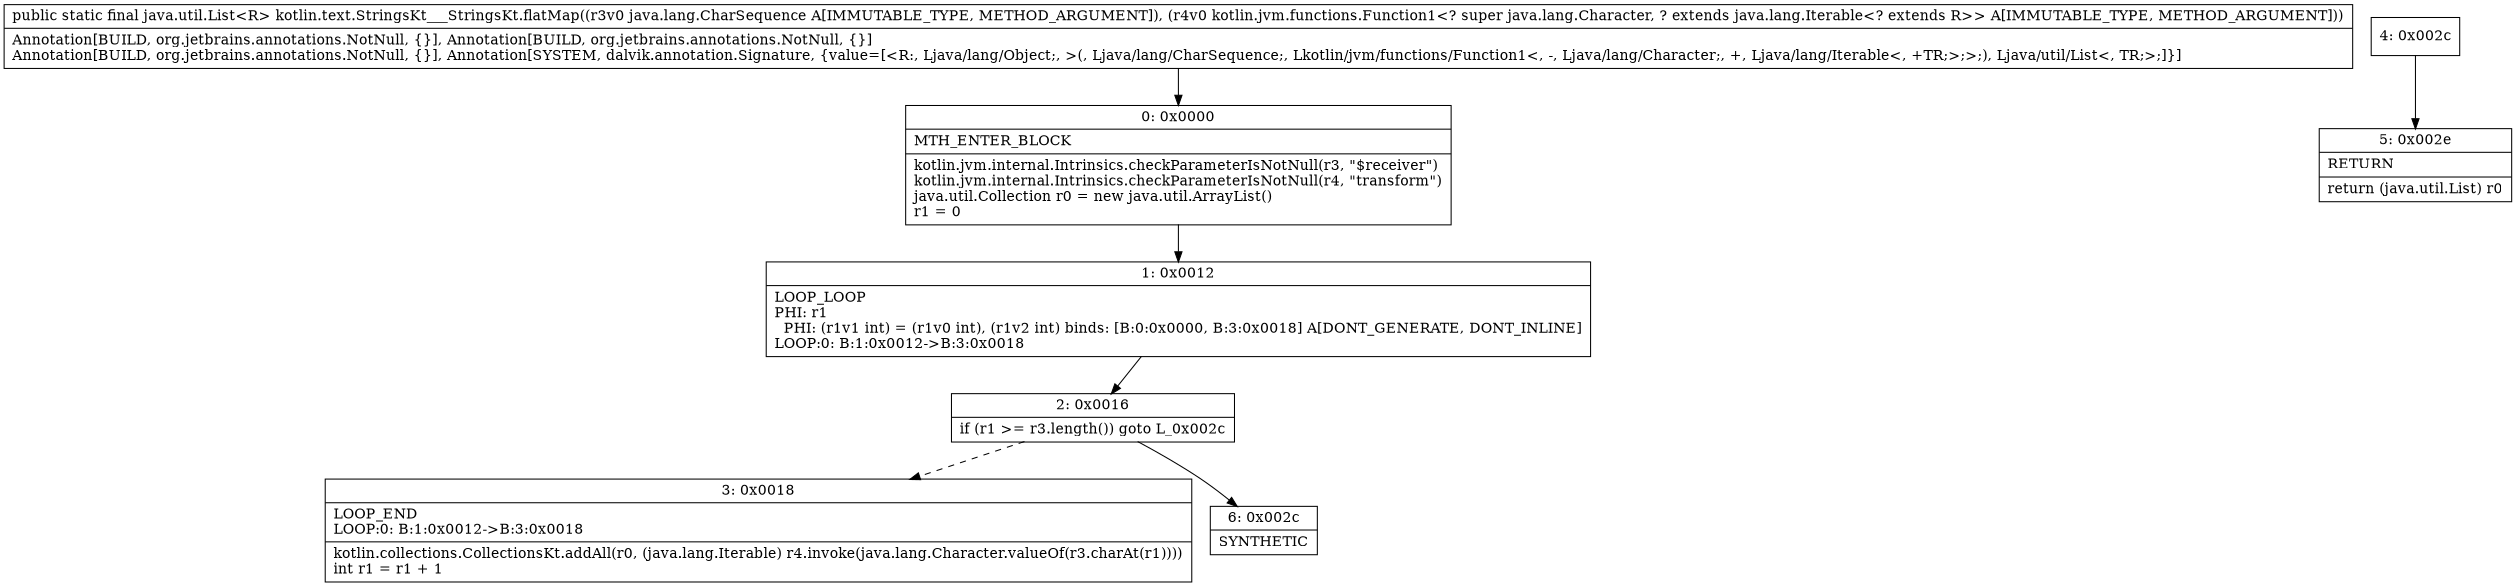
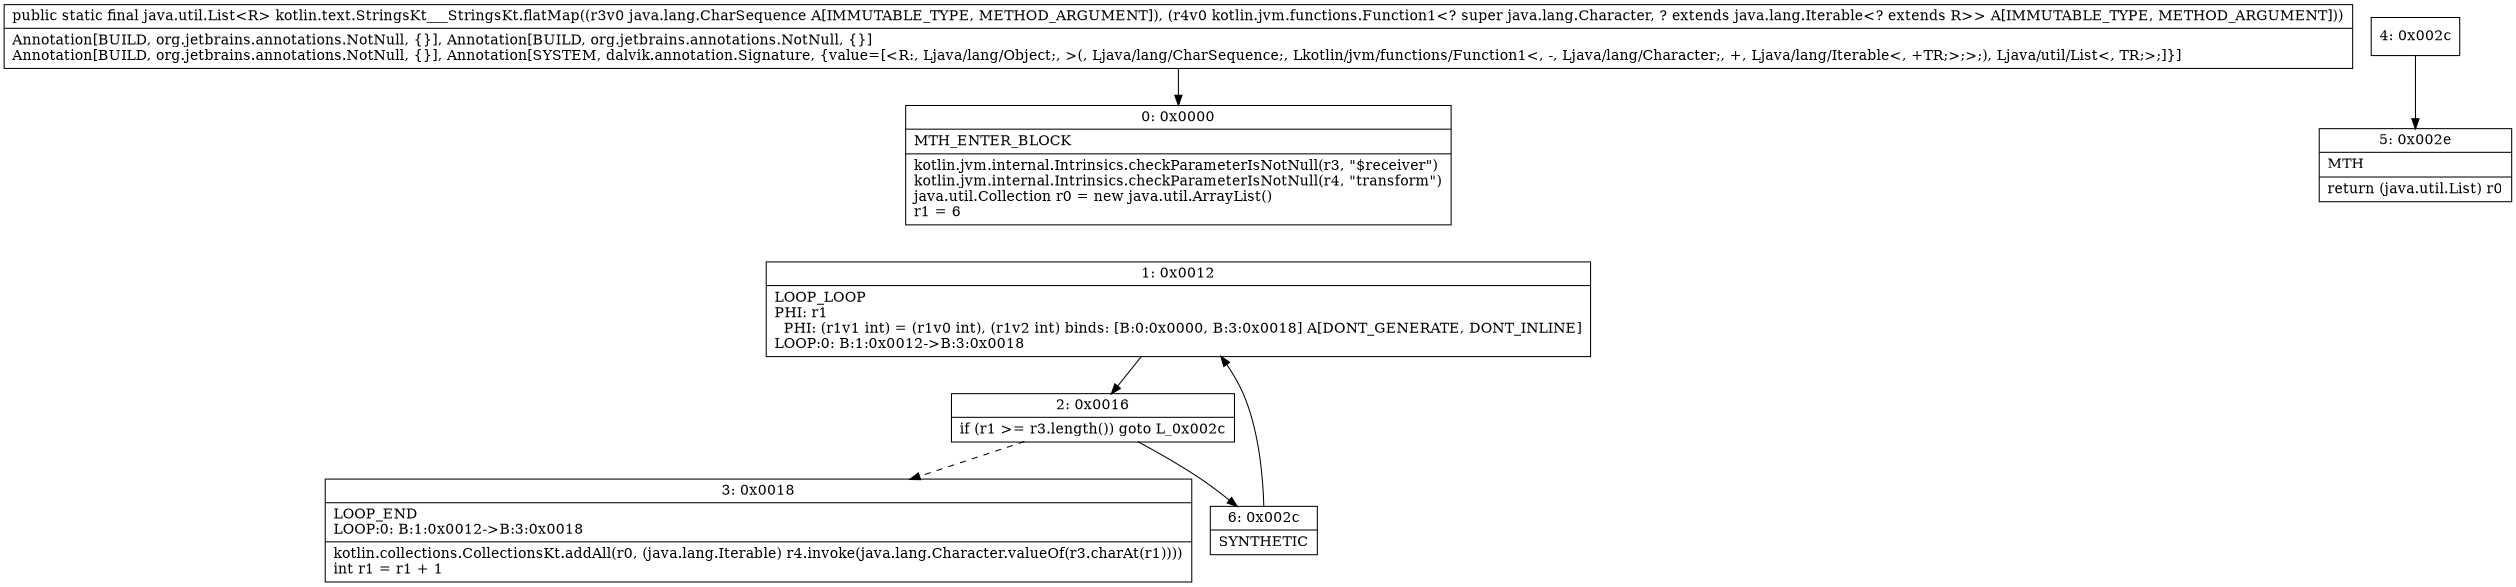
(2361, 164) -> (2346, 164)
(938, 212) -> (938, 212)
(1178, 238) -> (1255, 433)
